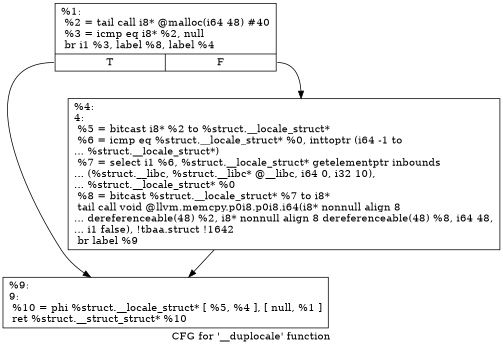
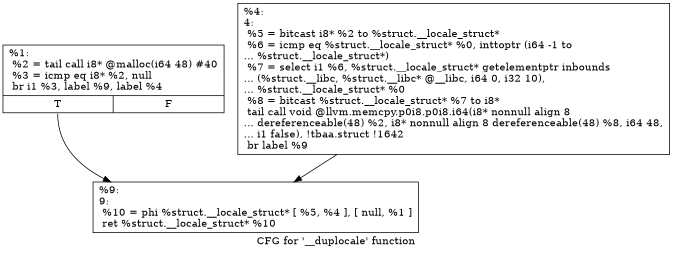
(138, 45) -> (86, 87)
(295, 71) -> none
(98, 319) -> (188, 224)
